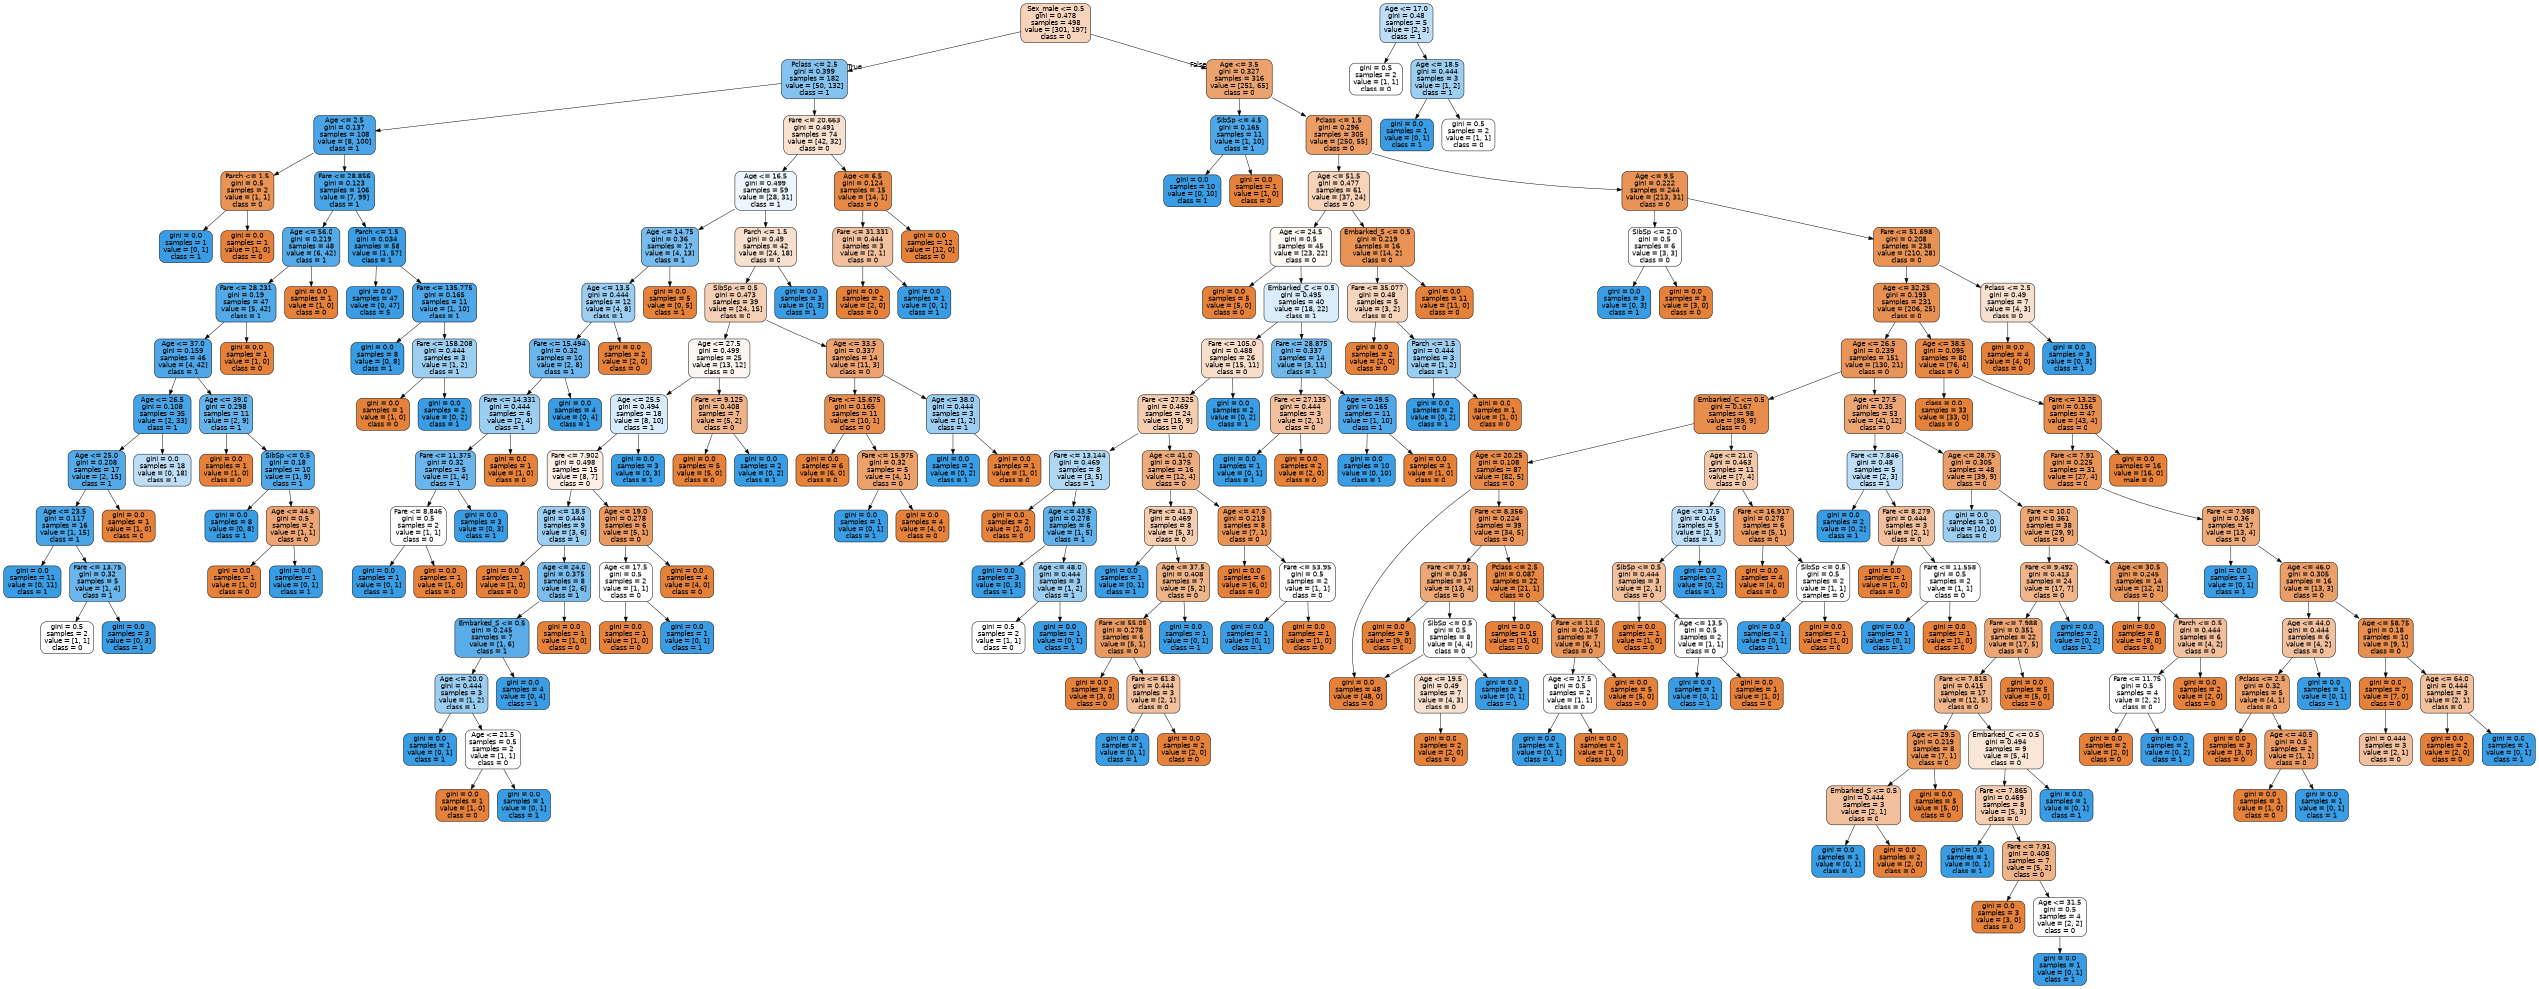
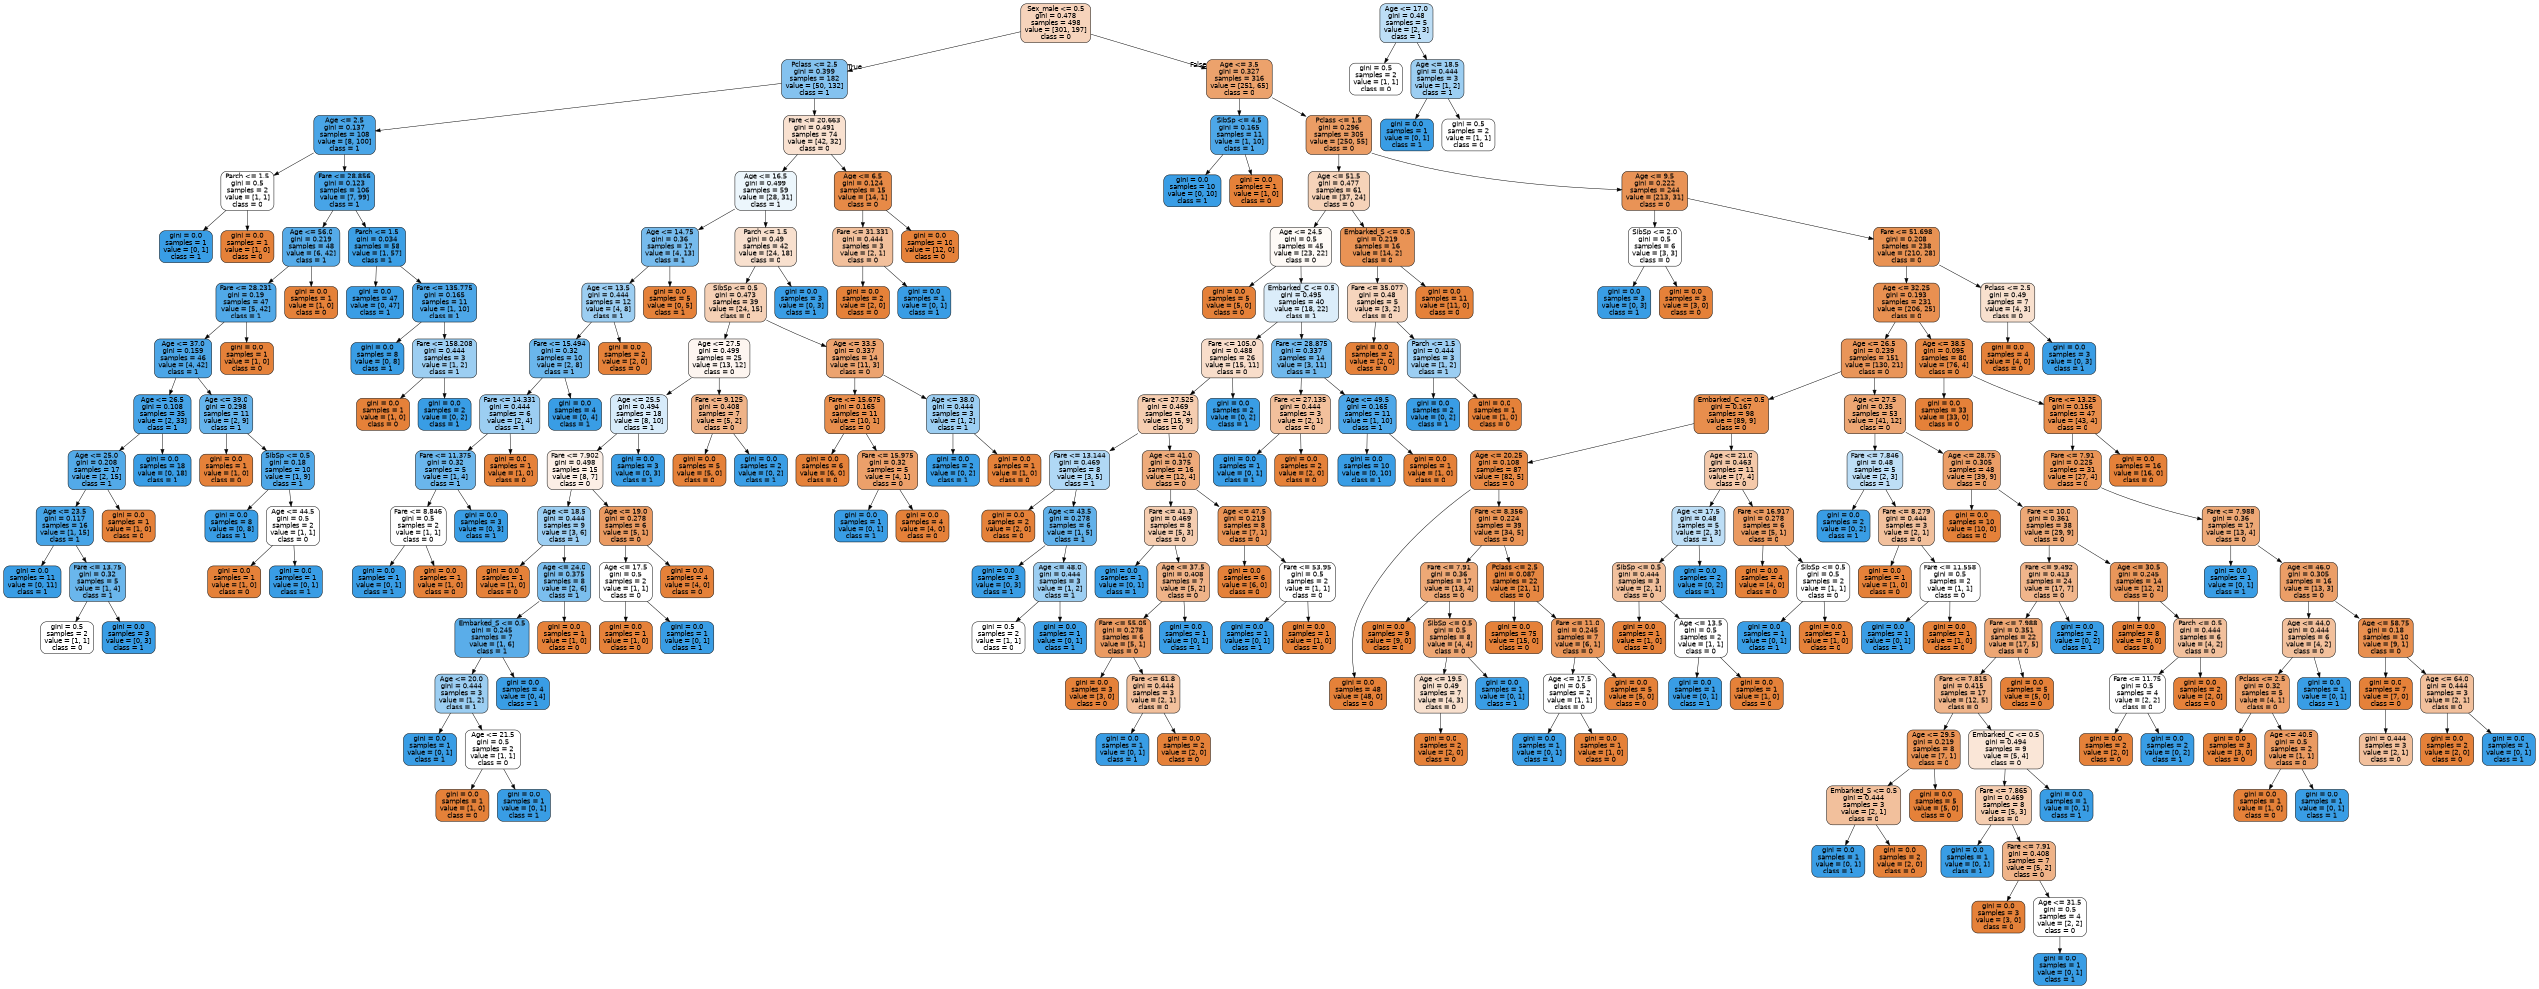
(247, 191) -> (247, 191)
(930, 247) -> (930, 247)
(375, 303) -> (375, 303)
(1944, 414) -> (1944, 414)
(162, 470) -> (162, 470)
(2138, 470) -> (2138, 470)
(293, 526) -> (293, 526)
(1698, 526) -> (1698, 526)
(1972, 526) -> (1972, 526)
(1823, 582) -> (1823, 582)
(1450, 638) -> (1450, 638)
(1514, 638) -> (1514, 638)
(1406, 665) -> (1446, 663)
(493, 749) -> (493, 749)
